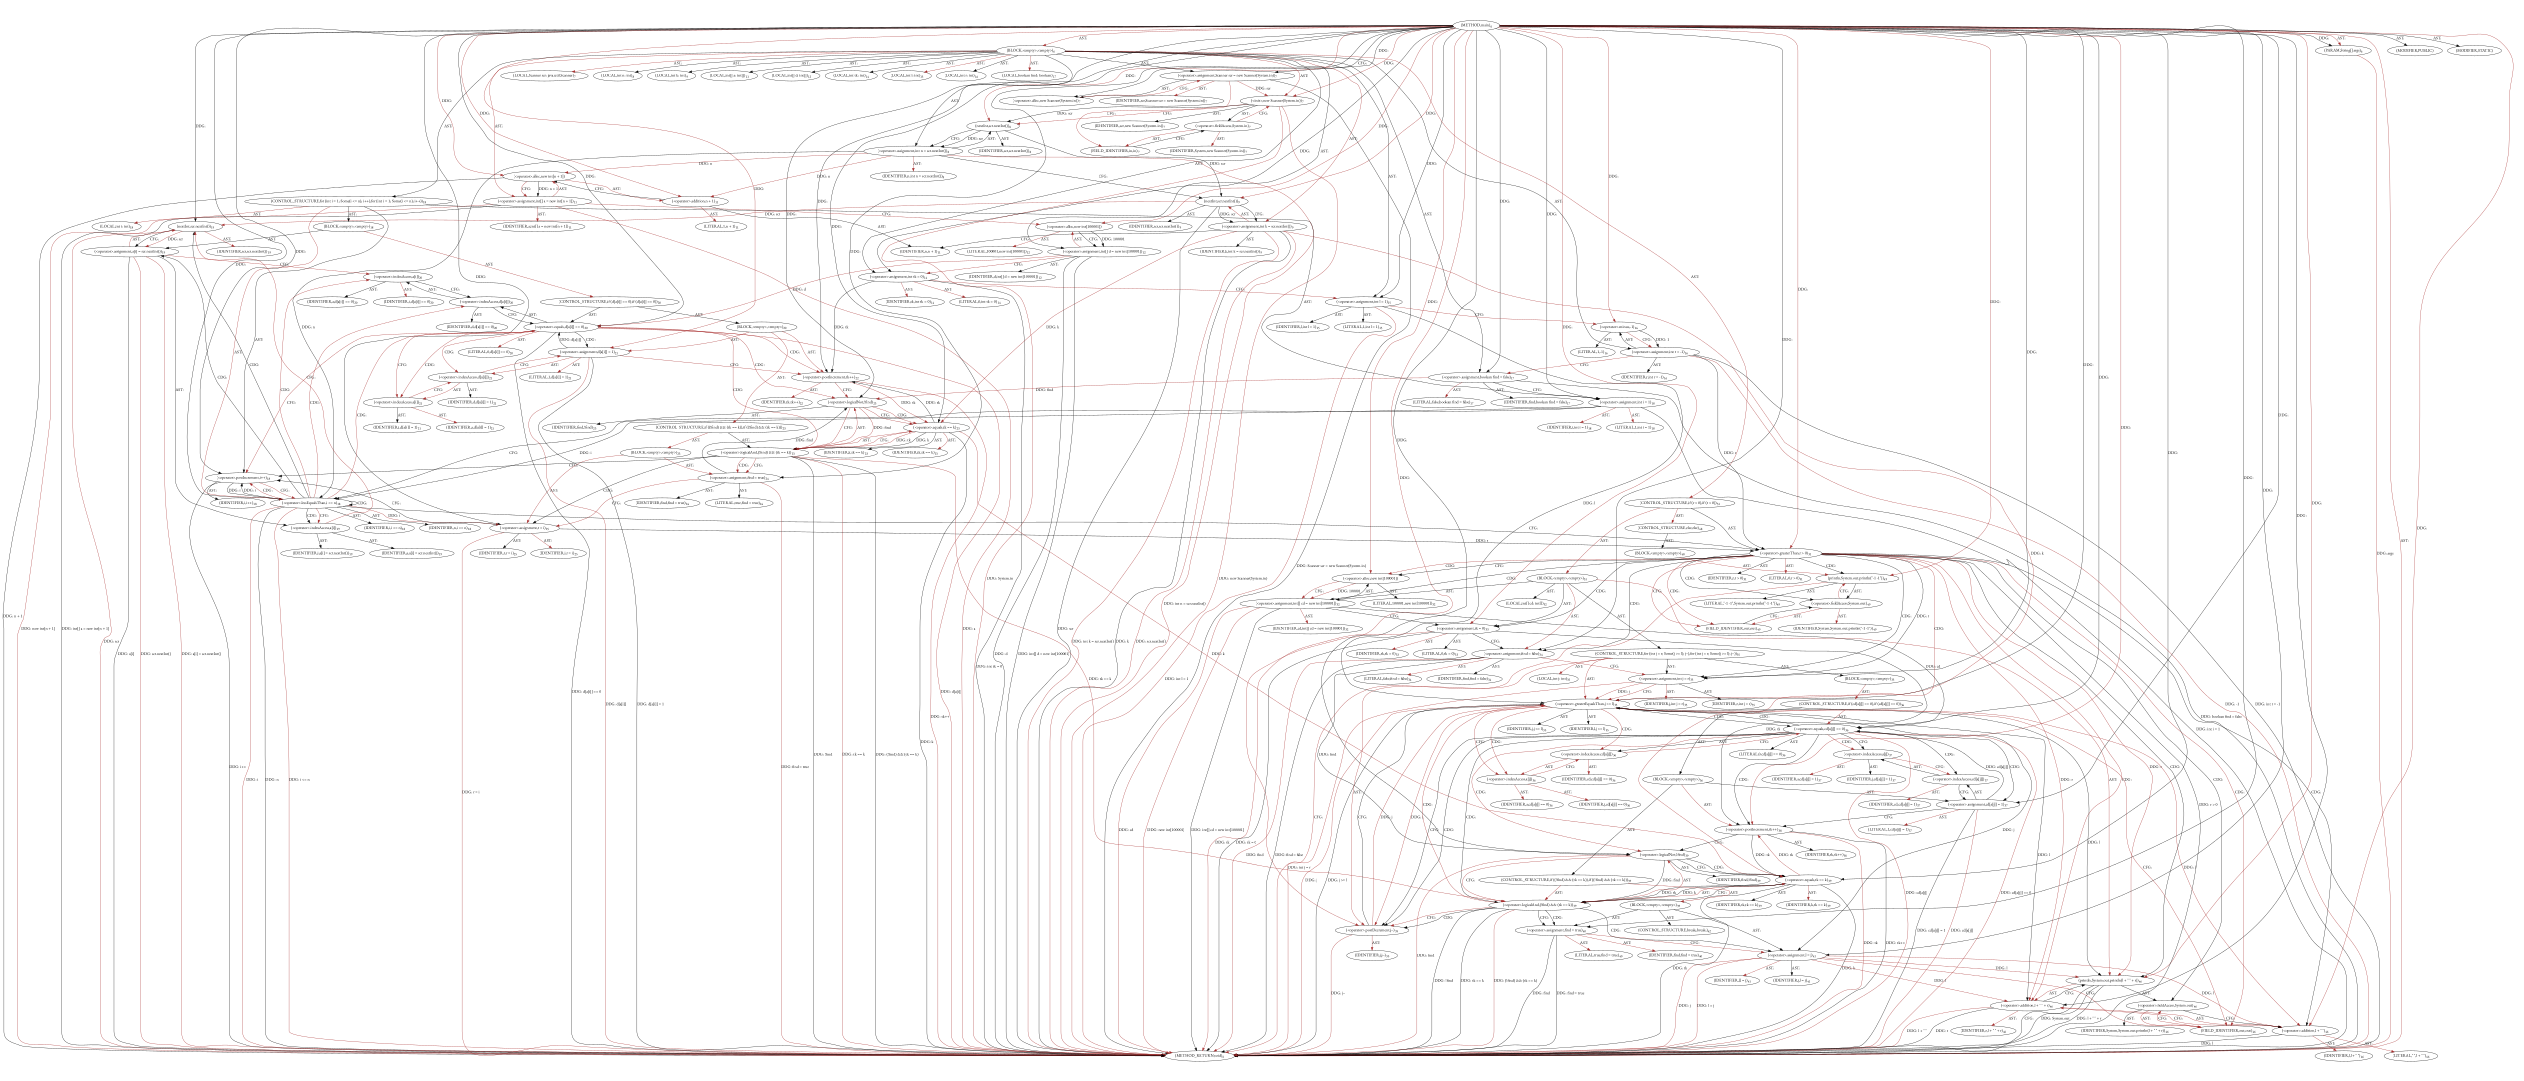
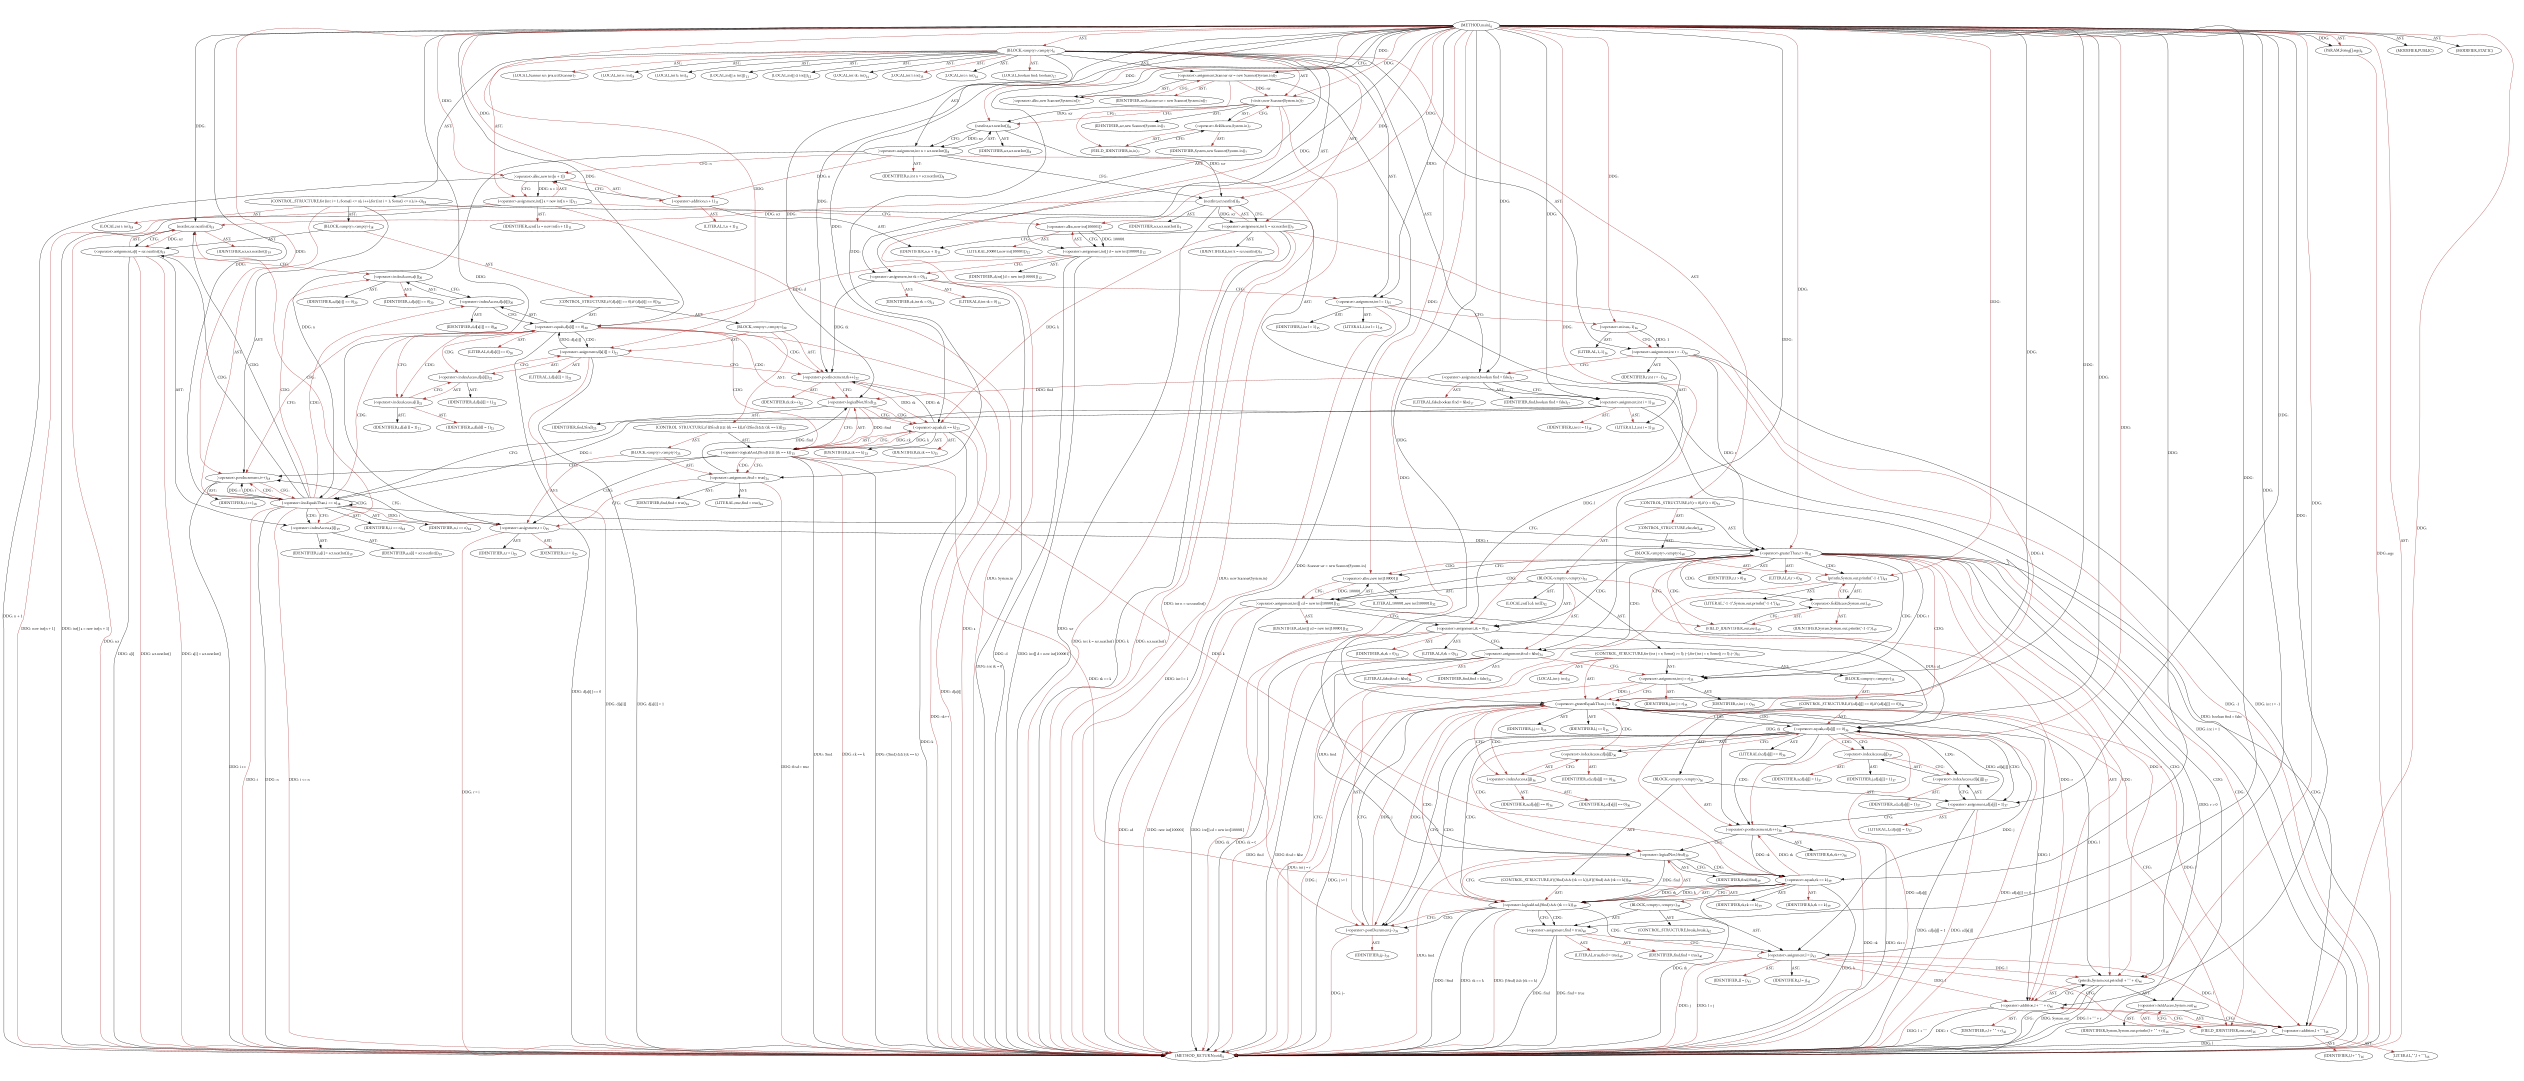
(409, 36) -> (409, 36)
(706, 164) -> (706, 164)
(1627, 343) -> (1678, 391)
